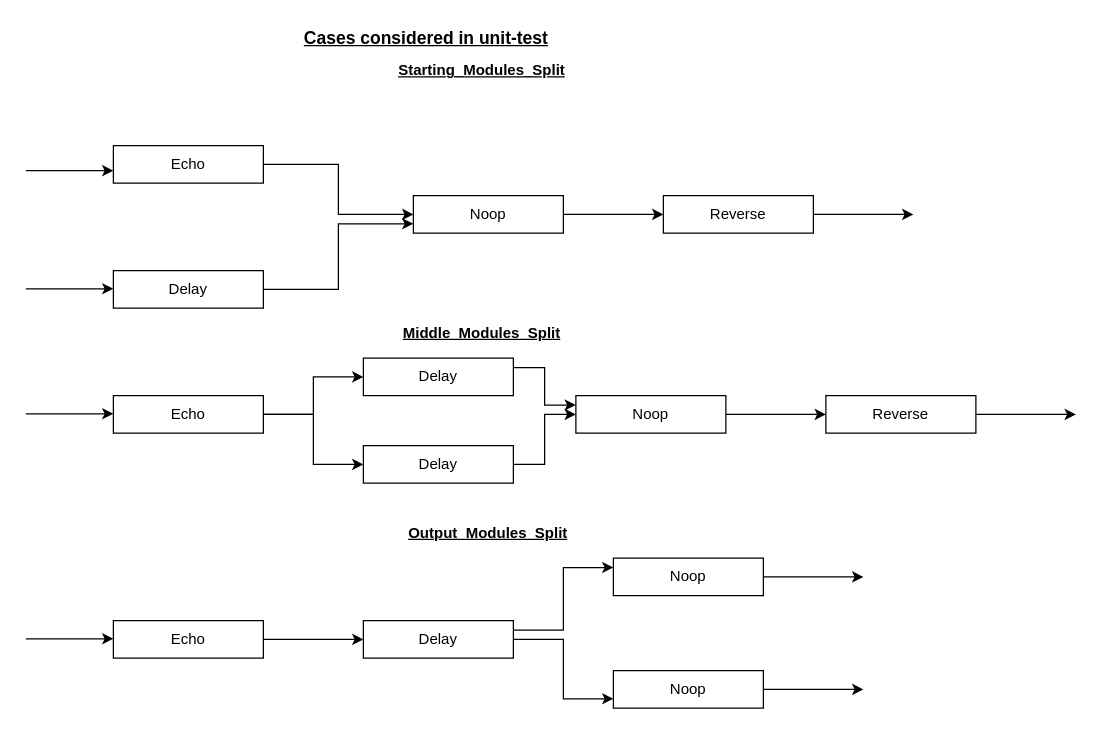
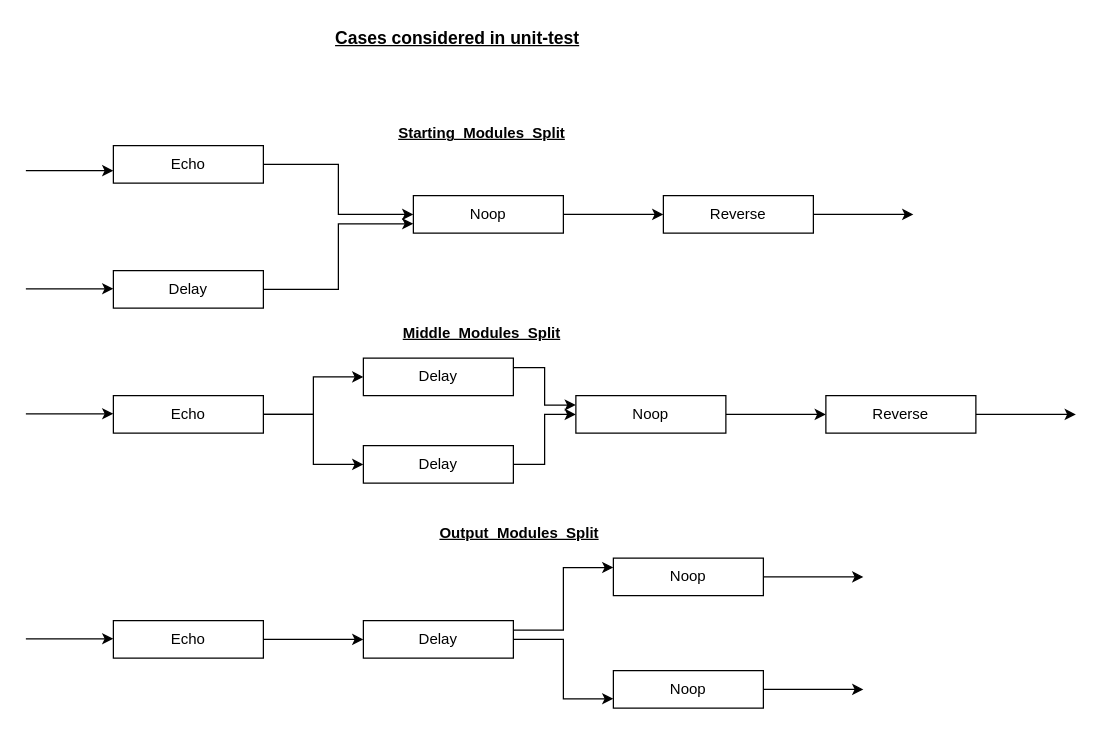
(426, 38) -> (457, 38)
(482, 71) -> (482, 133)
(488, 533) -> (519, 533)
